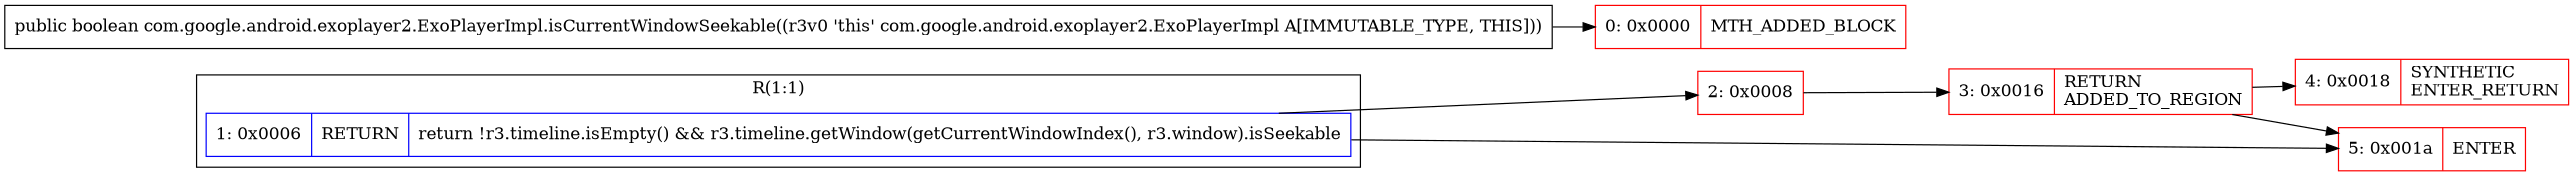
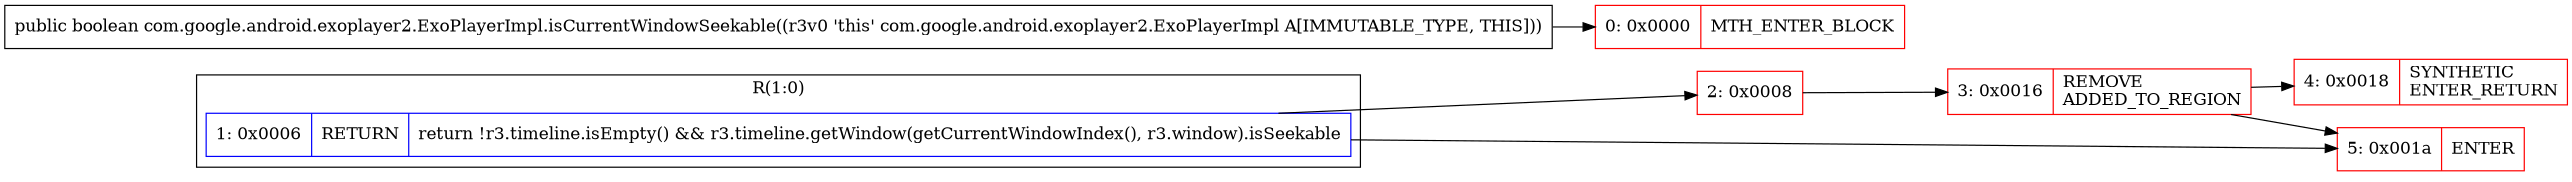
(1803, 26) -> (1803, 26)
(2103, 82) -> (2103, 82)
(778, 89) -> (778, 89)
